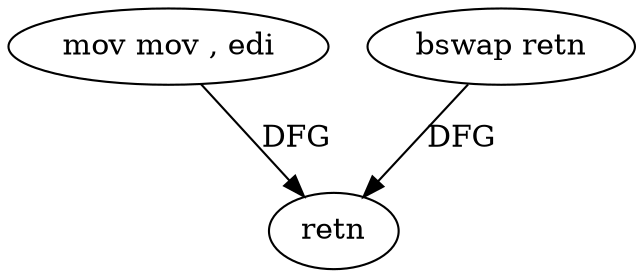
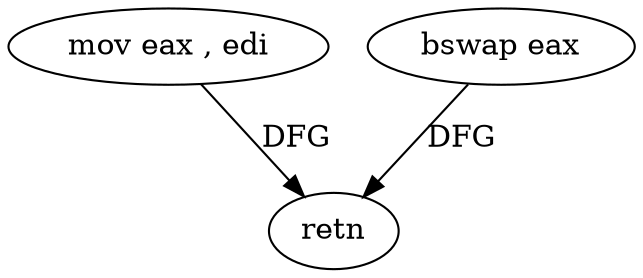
(168, 47) -> (168, 47)
(501, 47) -> (501, 47)
